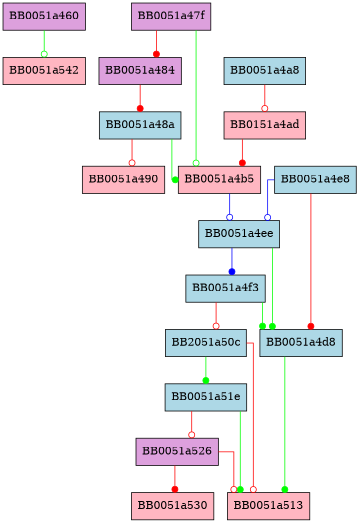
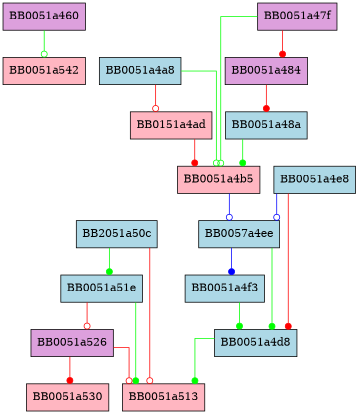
none -> (215, 71)
(124, 180) -> none
(239, 234) -> (239, 234)
(216, 313) -> none
